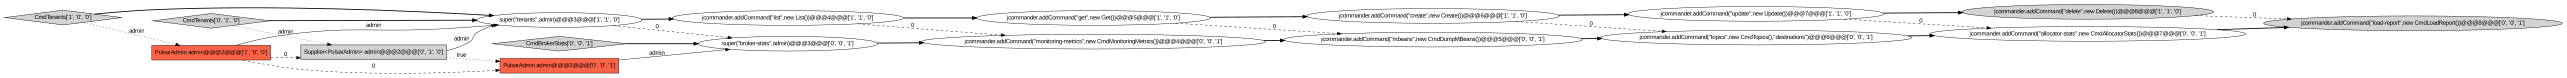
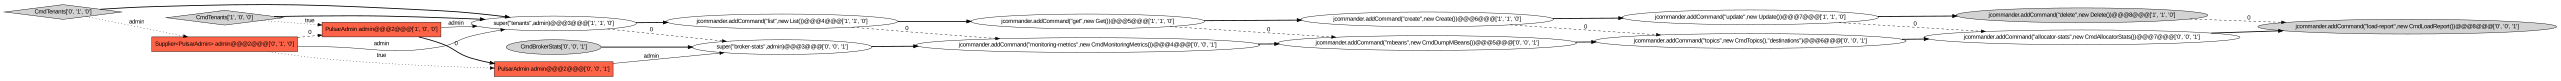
(137, 31) -> (310, 21)
(559, 44) -> (554, 47)
(374, 52) -> (225, 44)
(284, 58) -> (308, 36)
(369, 73) -> (455, 50)
